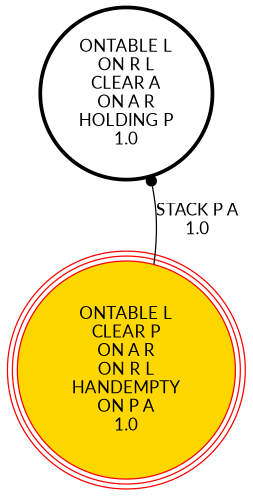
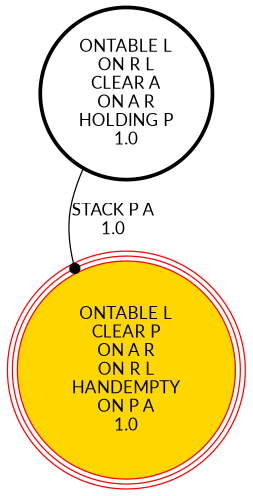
(156, 225) -> (70, 215)
